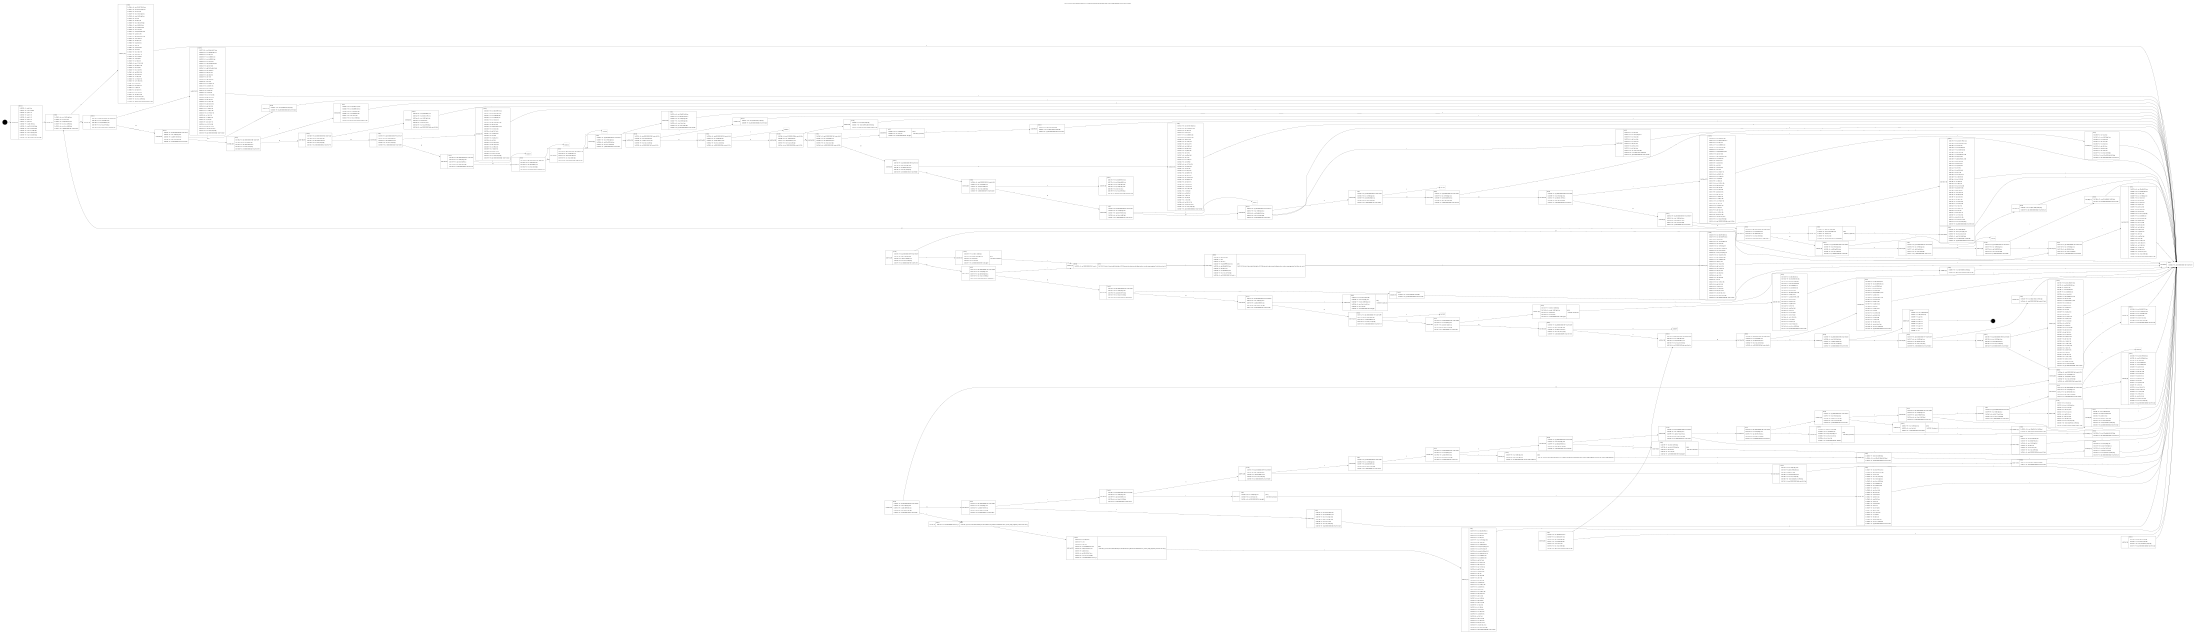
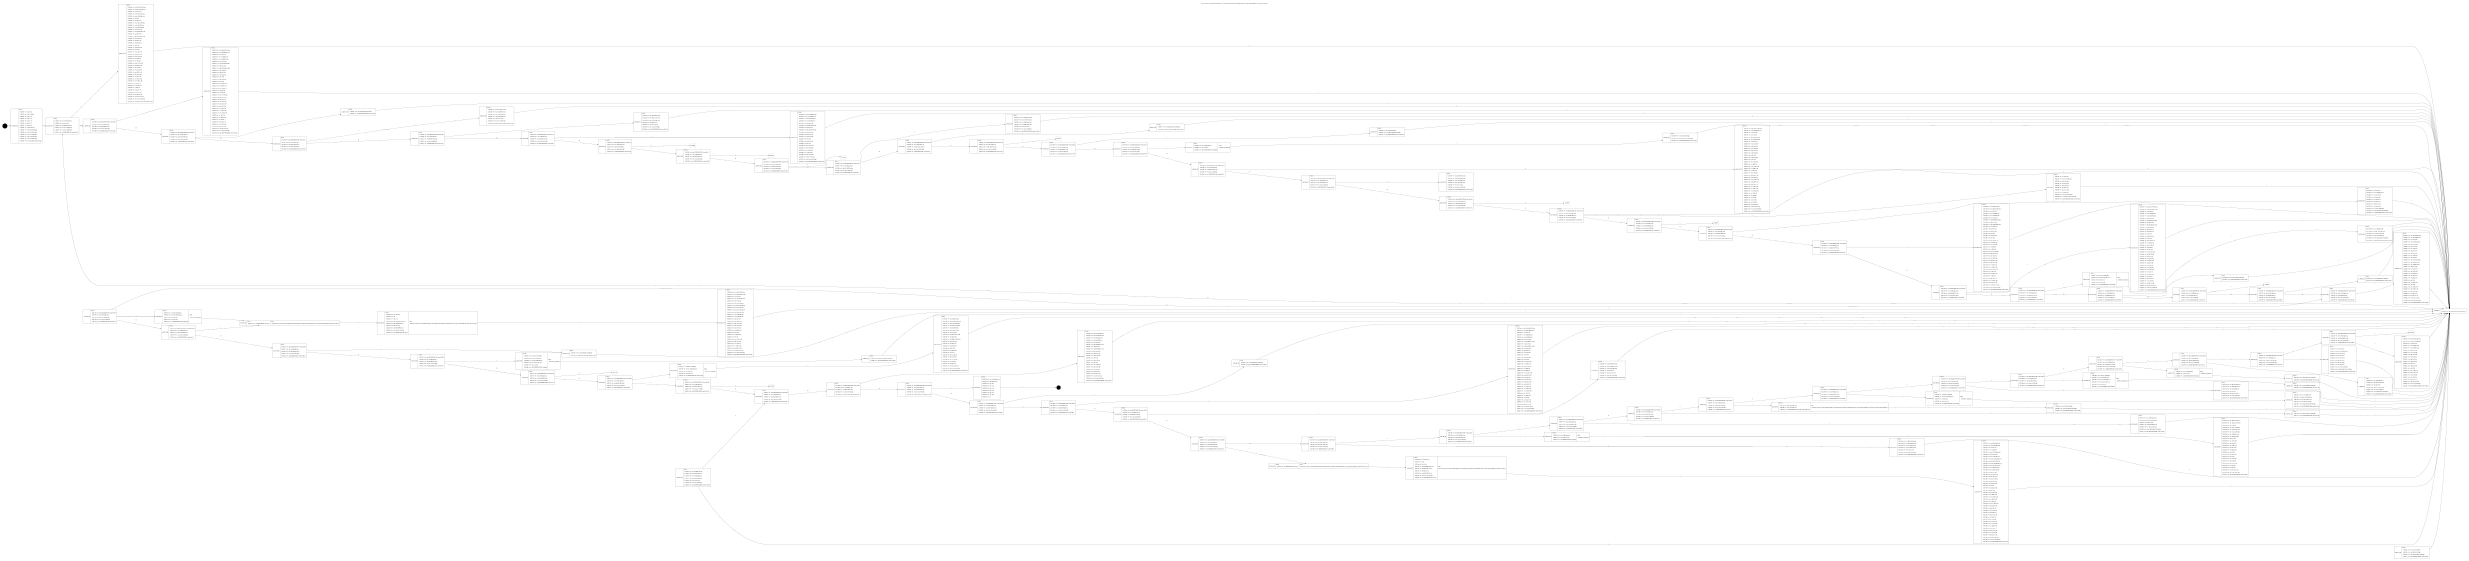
(1440, 388) -> (1169, 429)
